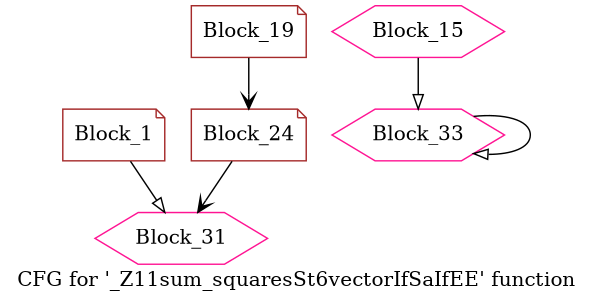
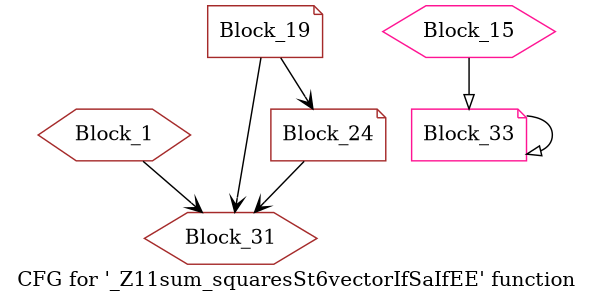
none -> (249, 128)
(114, 135) -> (114, 135)
(418, 135) -> (469, 135)
(144, 181) -> (167, 182)
(181, 238) -> (231, 238)
